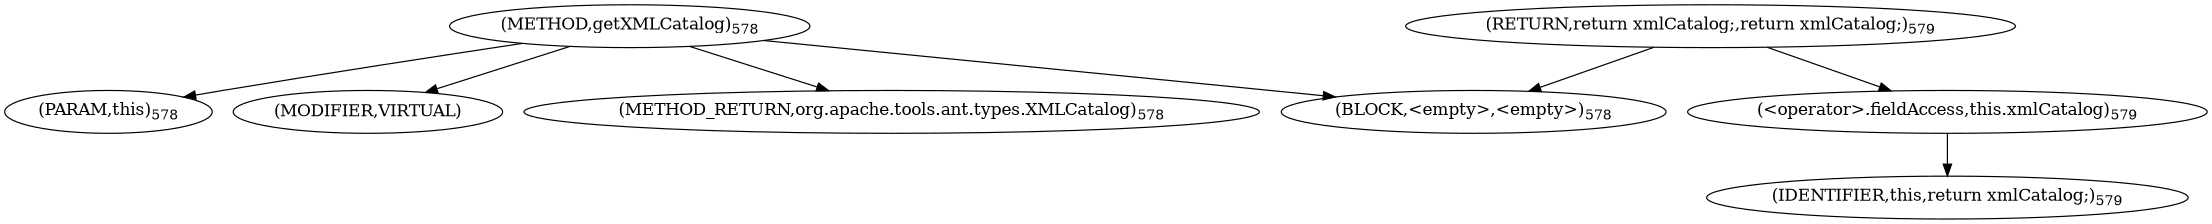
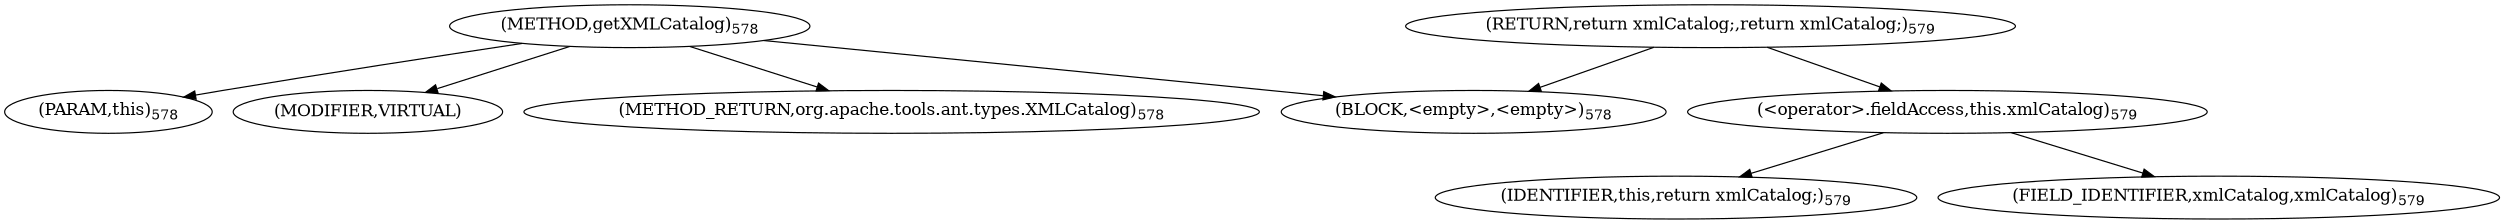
none -> (2219, 198)
